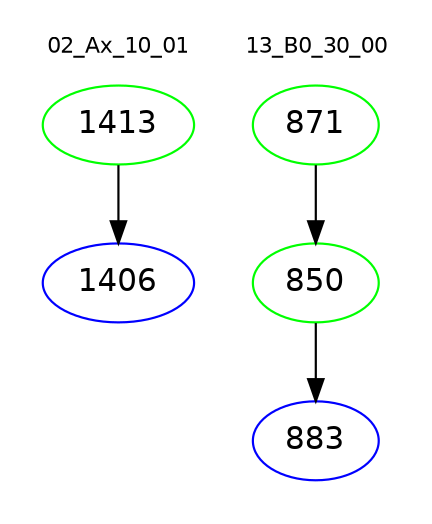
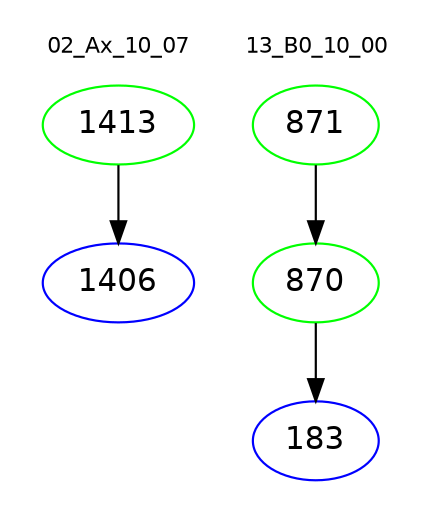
(118, 47) -> (118, 47)
(317, 47) -> (317, 47)
(316, 283) -> (316, 283)
(316, 441) -> (316, 441)
